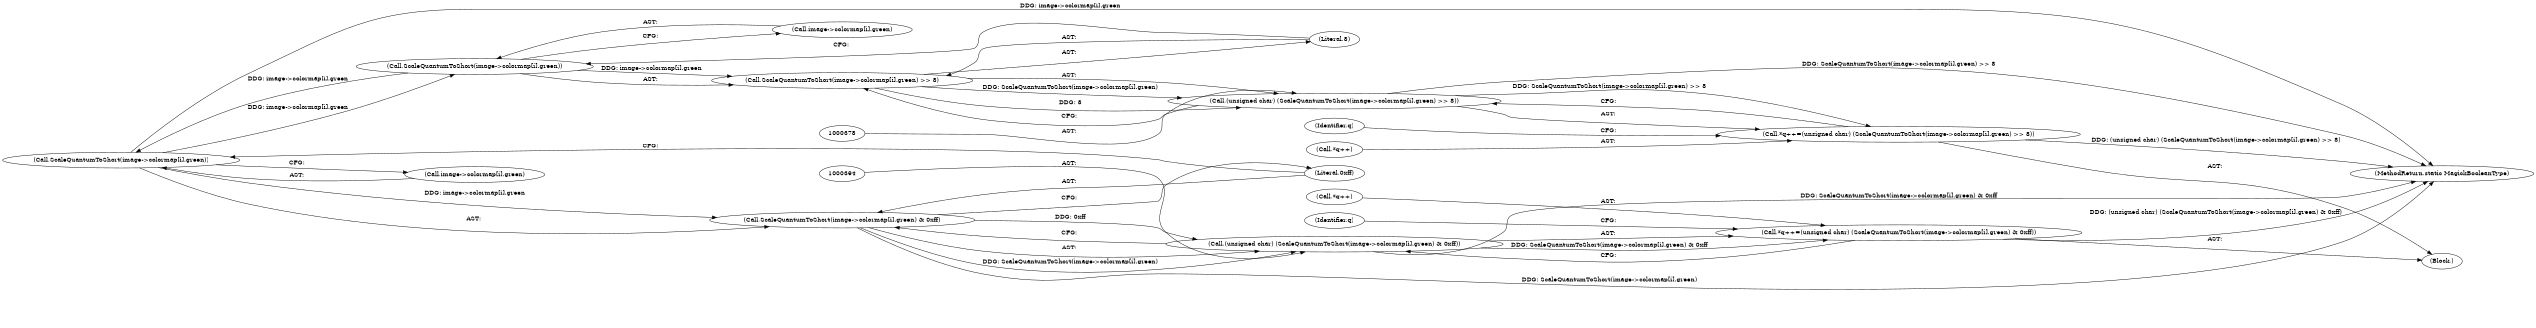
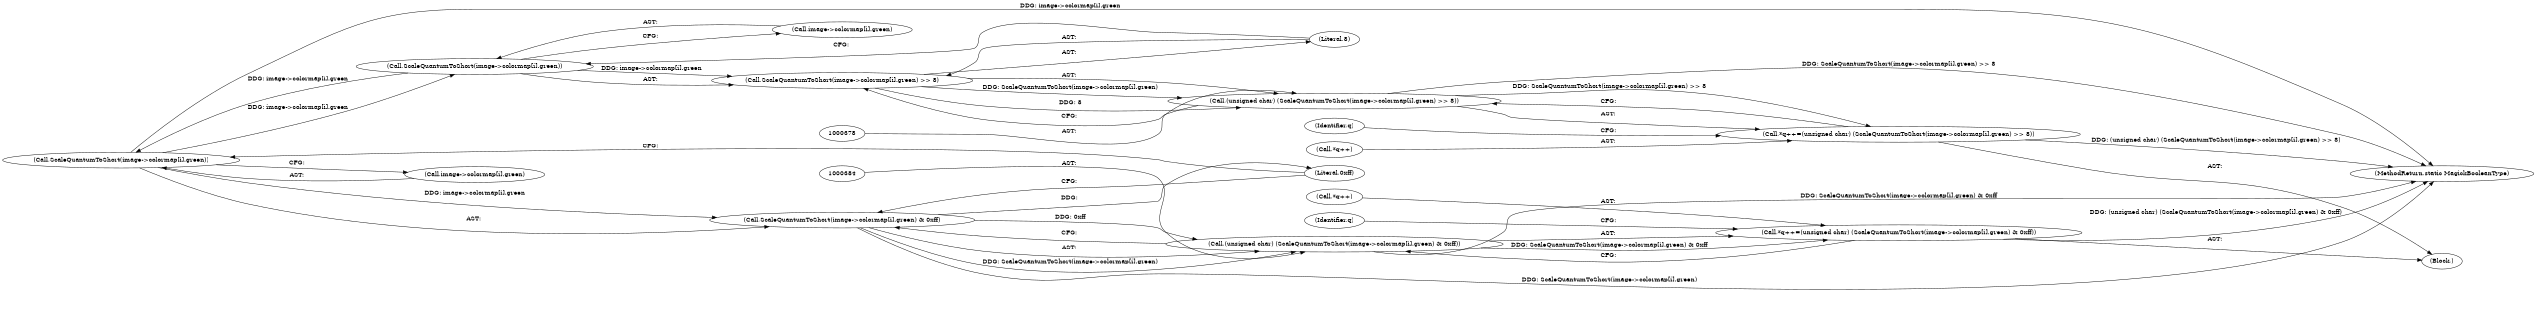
(842, 174) -> (842, 174)
(1070, 181) -> (1070, 181)
(1070, 198) -> (1070, 198)
